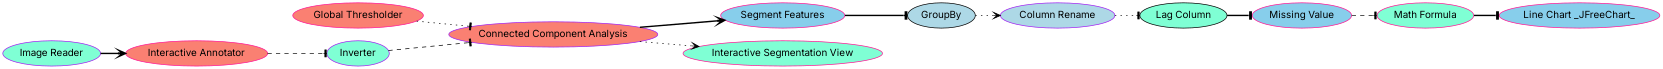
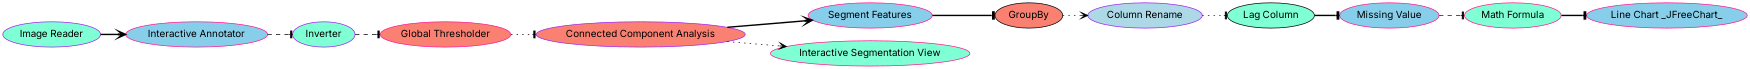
(941, 15) -> (1029, 15)
(428, 47) -> (366, 34)
(197, 53) -> (197, 34)
